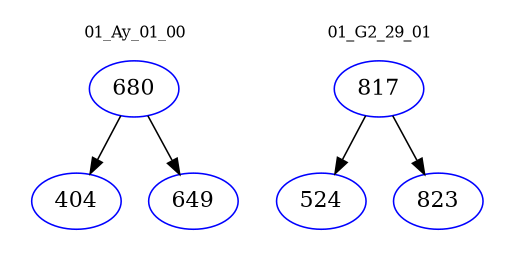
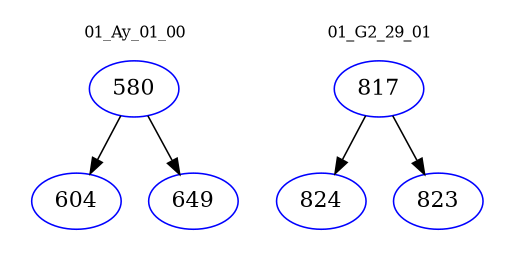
(134, 89) -> (134, 89)
(76, 201) -> (76, 201)
(321, 201) -> (321, 201)
